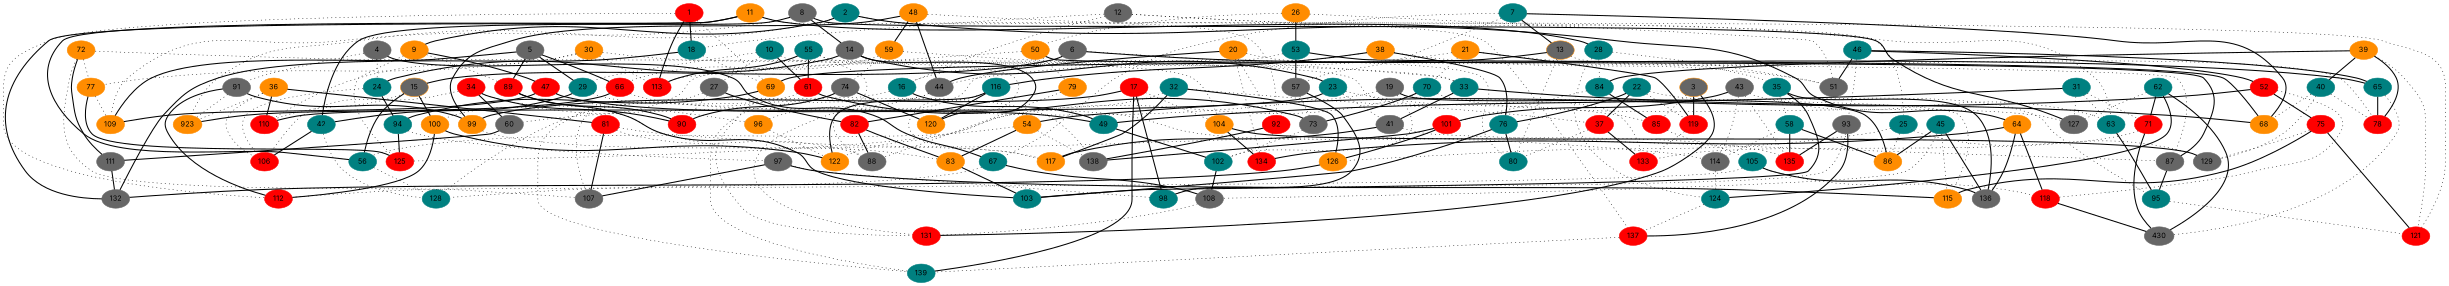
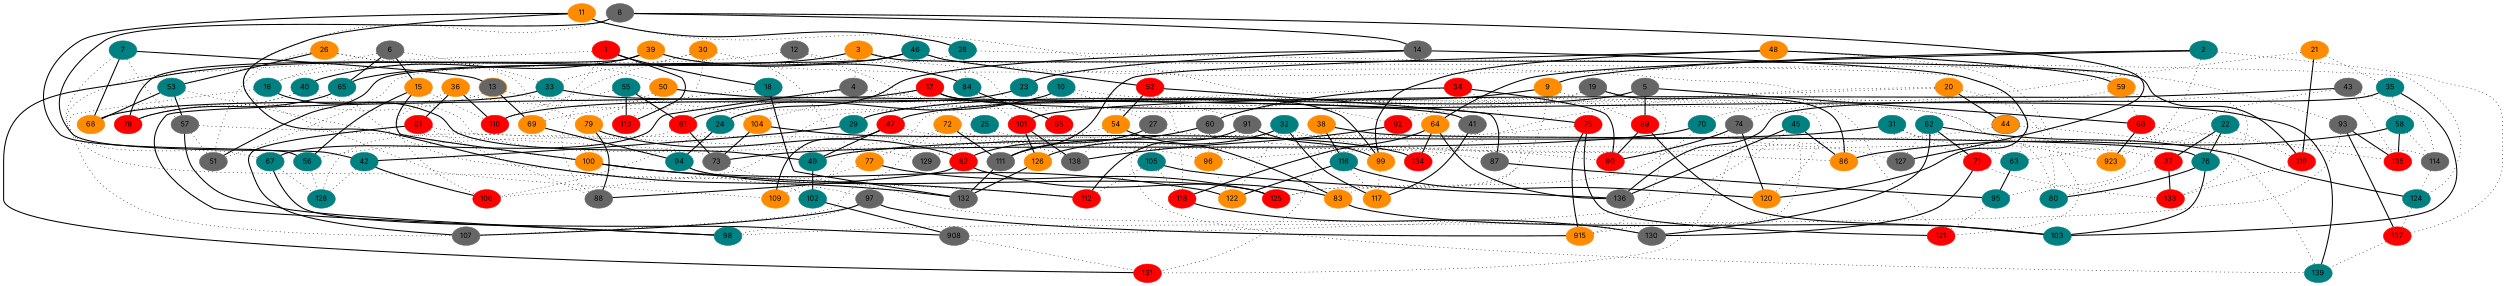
(926, 50) -> (1527, 57)
(275, 61) -> none
(1202, 66) -> none
(1608, 66) -> (199, 143)
none -> (856, 69)
none -> (507, 76)
(414, 87) -> (419, 87)
(939, 87) -> (2006, 125)
(1694, 87) -> (859, 50)
(212, 106) -> (1228, 143)
(973, 125) -> (609, 160)
(1715, 139) -> (739, 141)
none -> (1209, 143)
(1210, 199) -> (954, 236)
(1948, 199) -> (1580, 236)
(2159, 236) -> (1652, 236)
